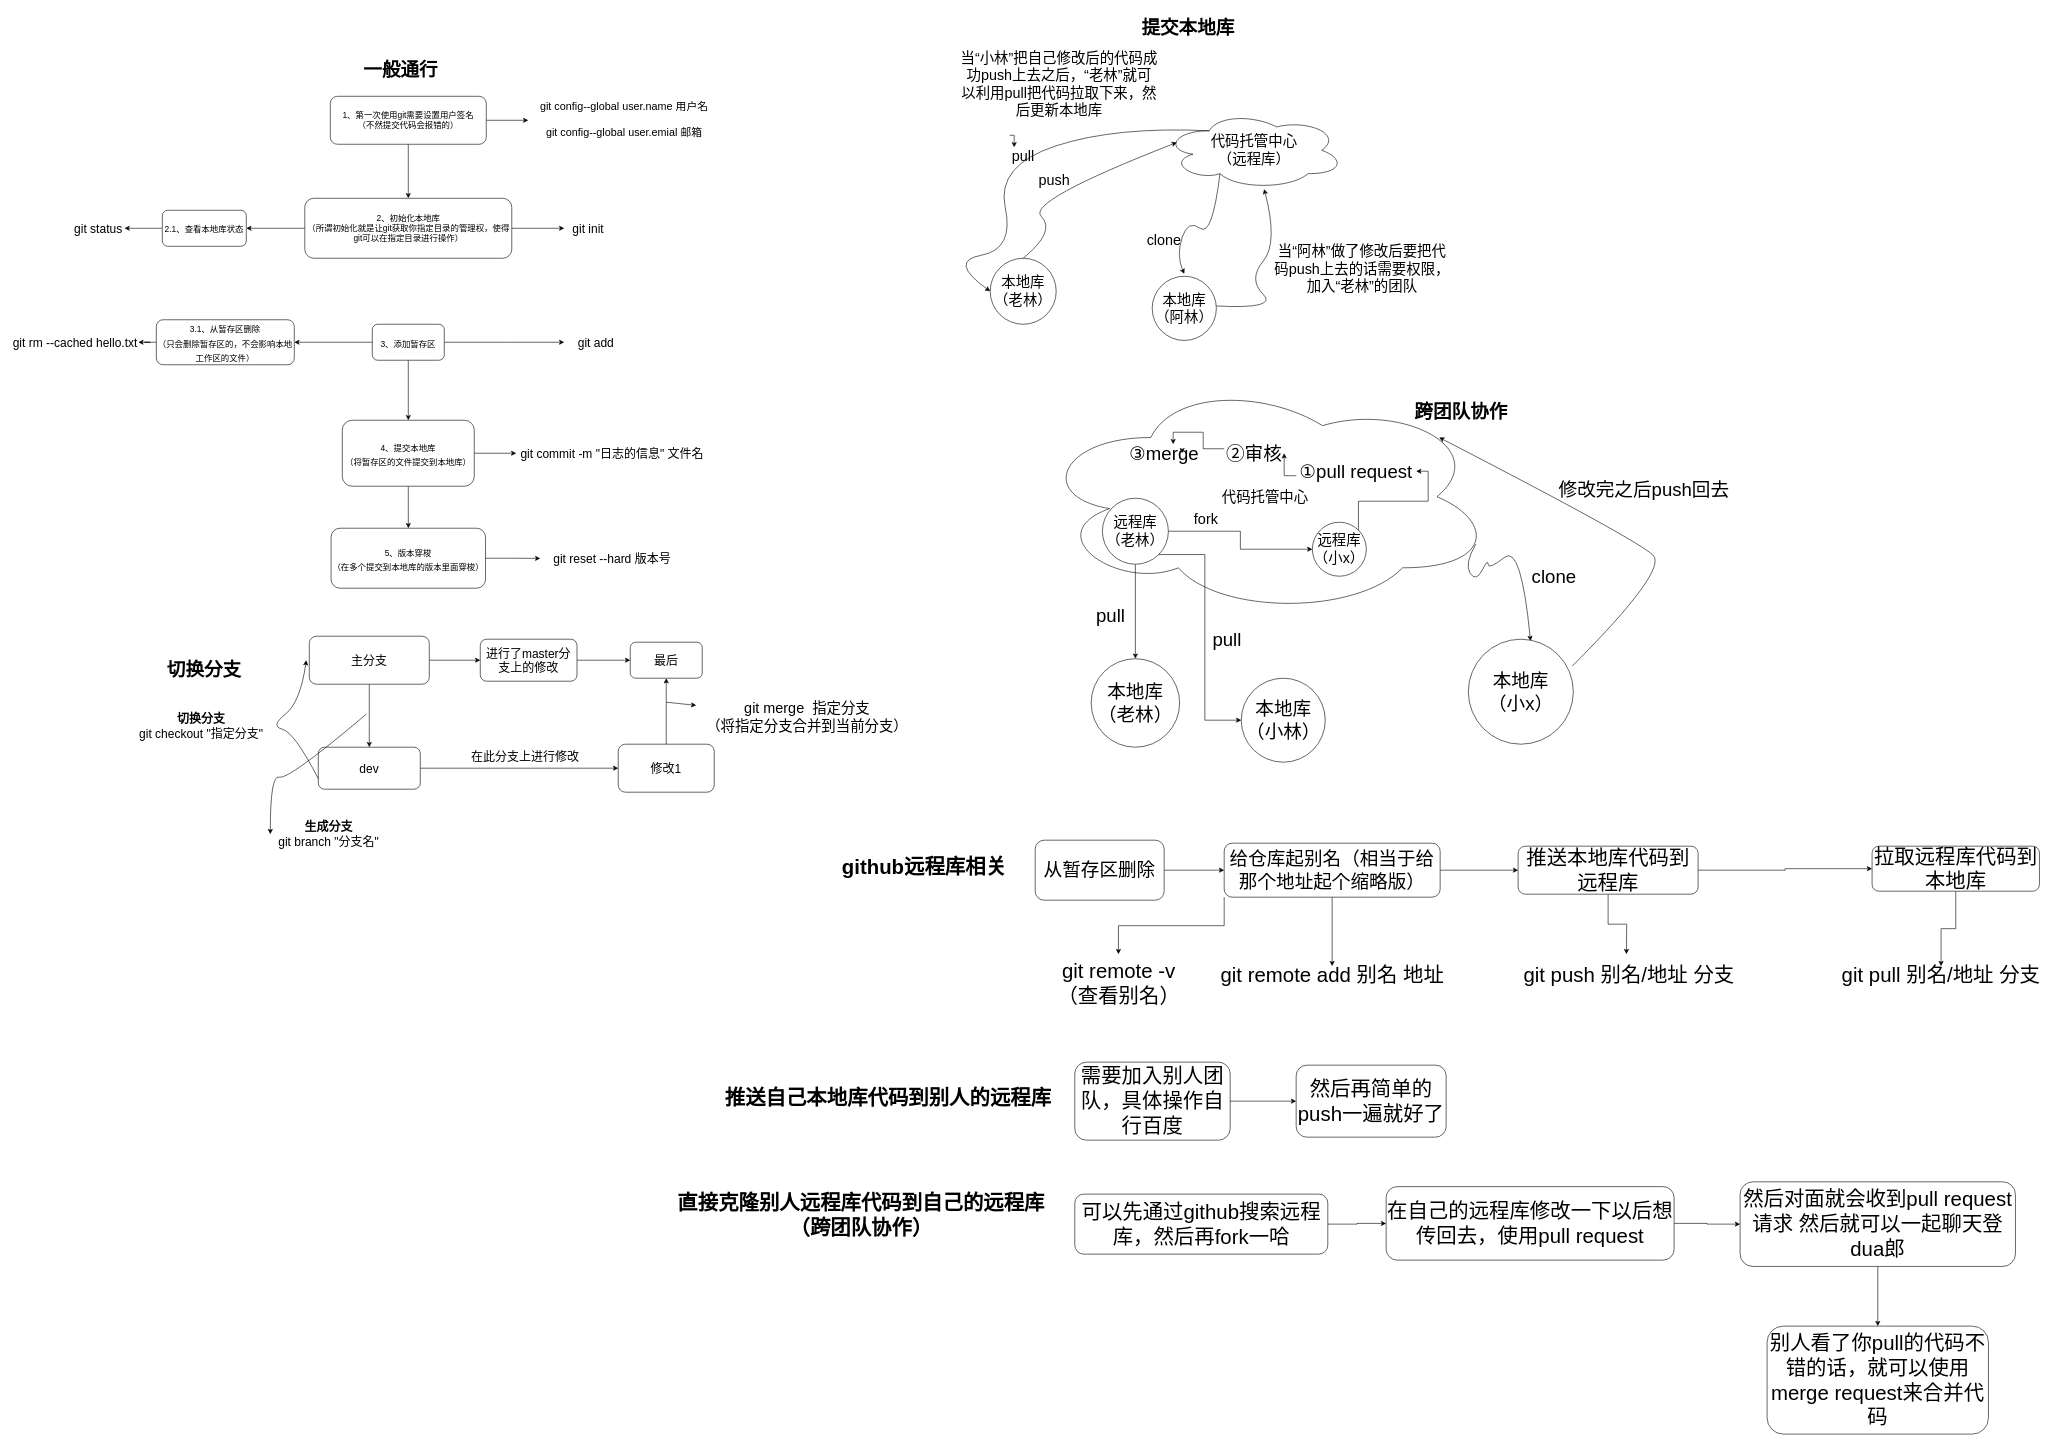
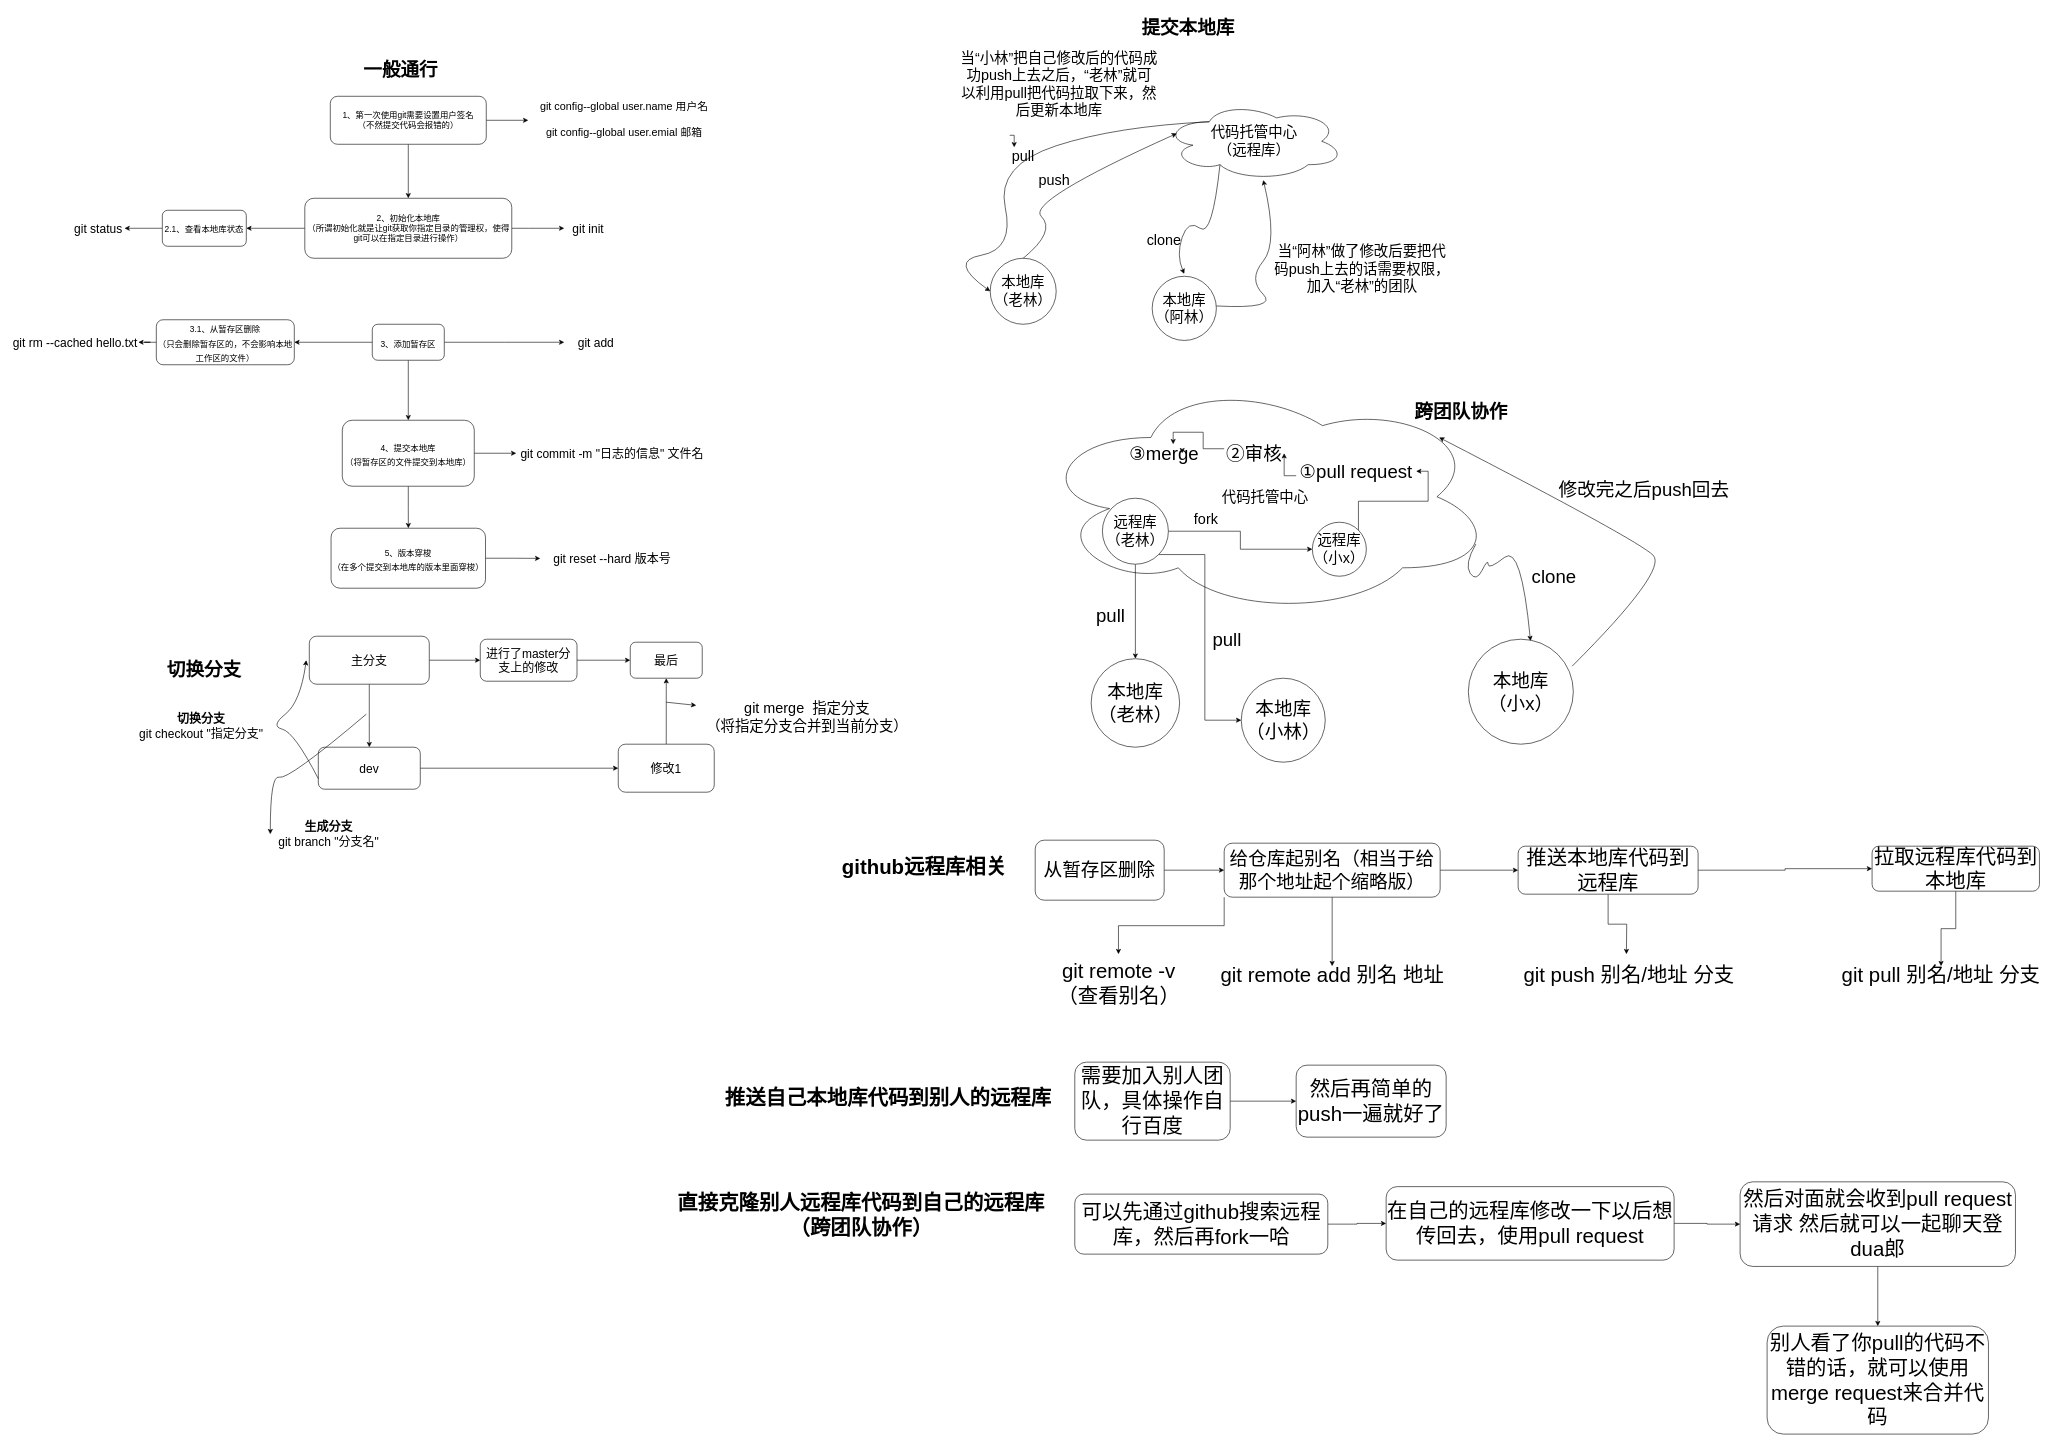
(1254, 150) -> (1254, 141)
(525, 756) -> none
